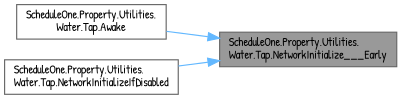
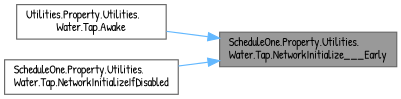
(91, 22) -> (91, 22)
